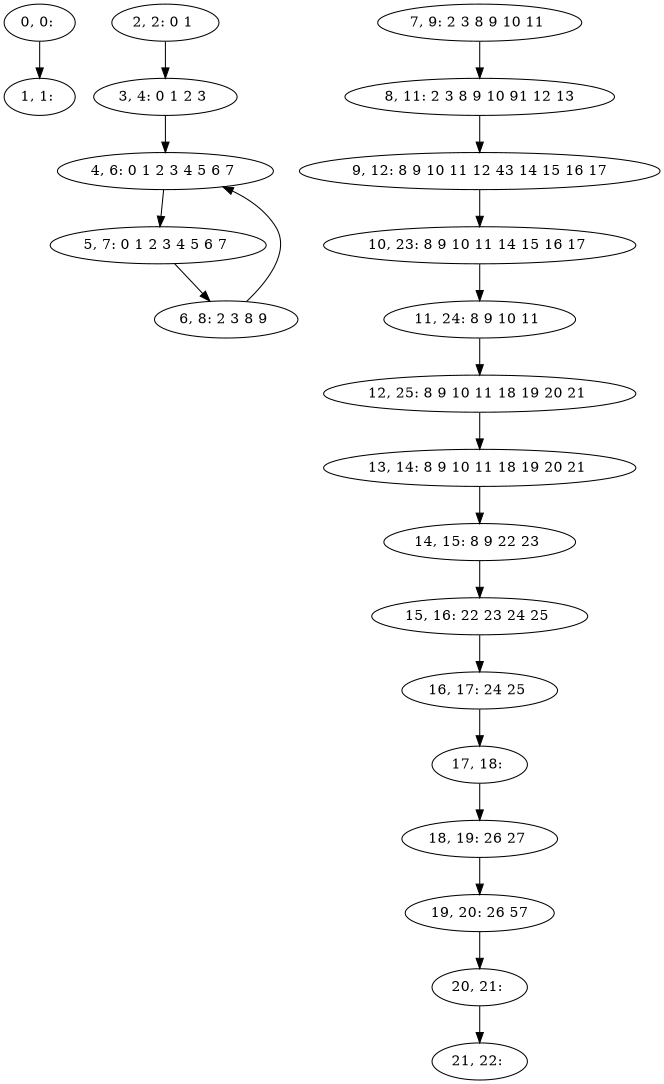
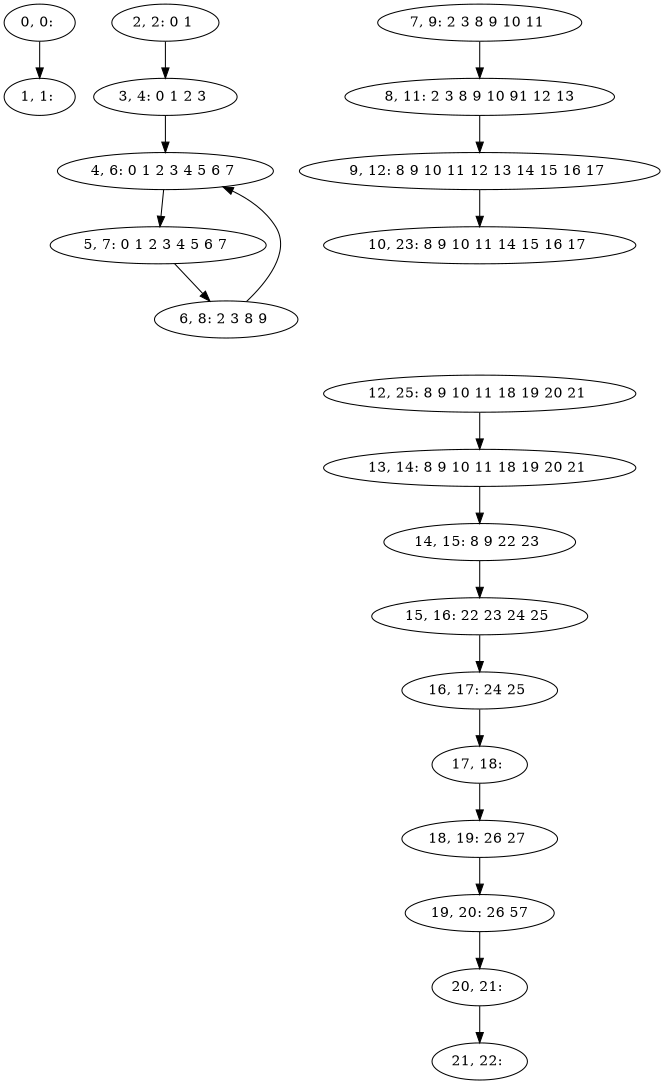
(480, 171) -> (480, 171)
(480, 319) -> none
